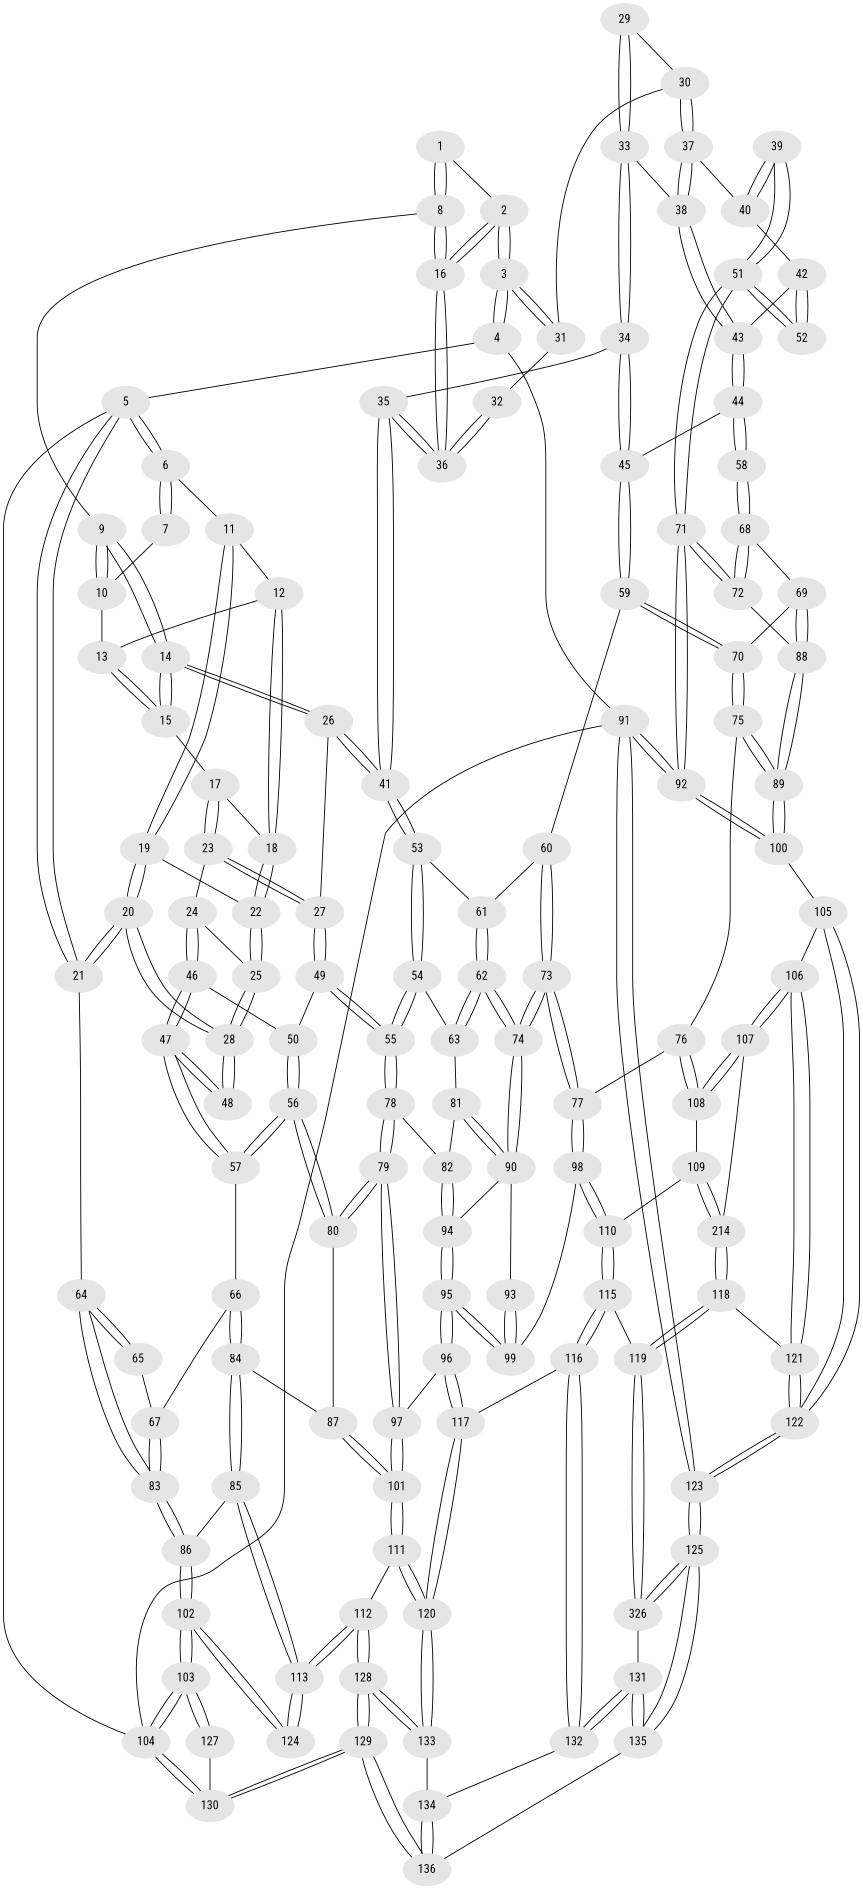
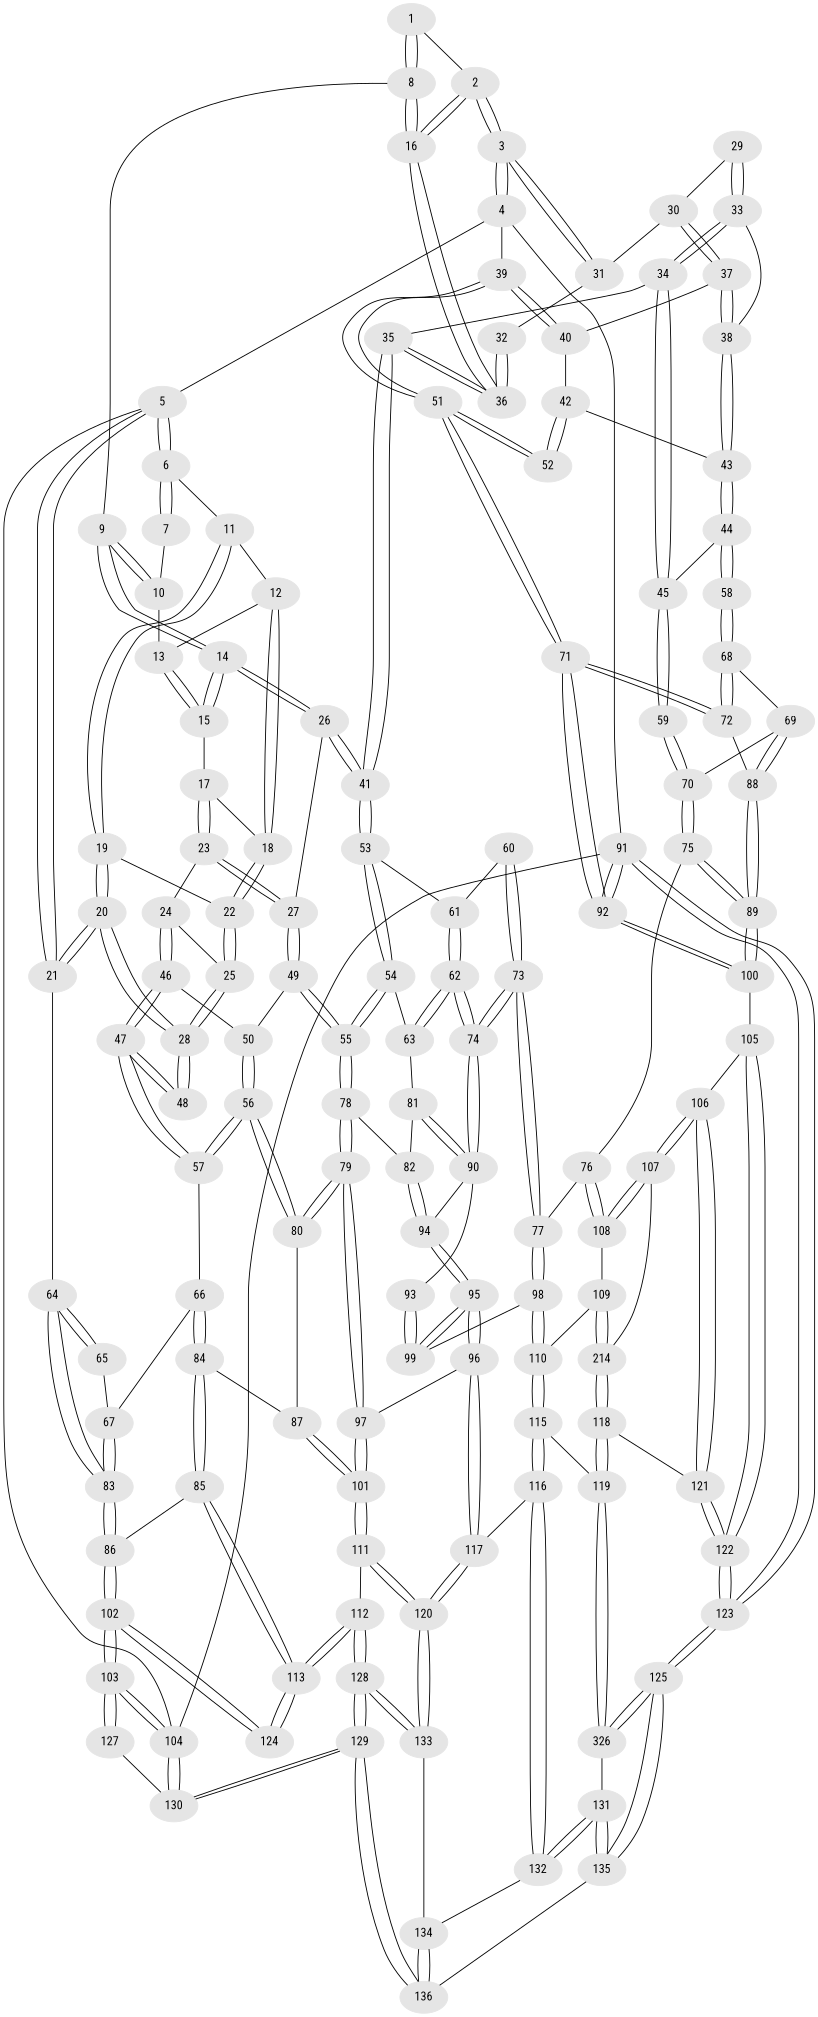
none -> (502, 243)
(586, 721) -> none
